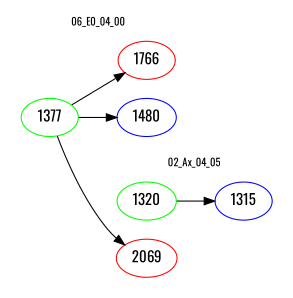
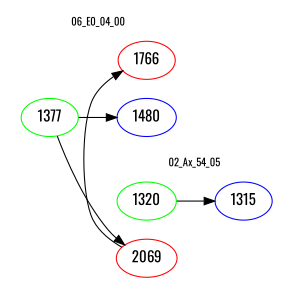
(94, 92) -> (84, 164)
(194, 164) -> (194, 164)
